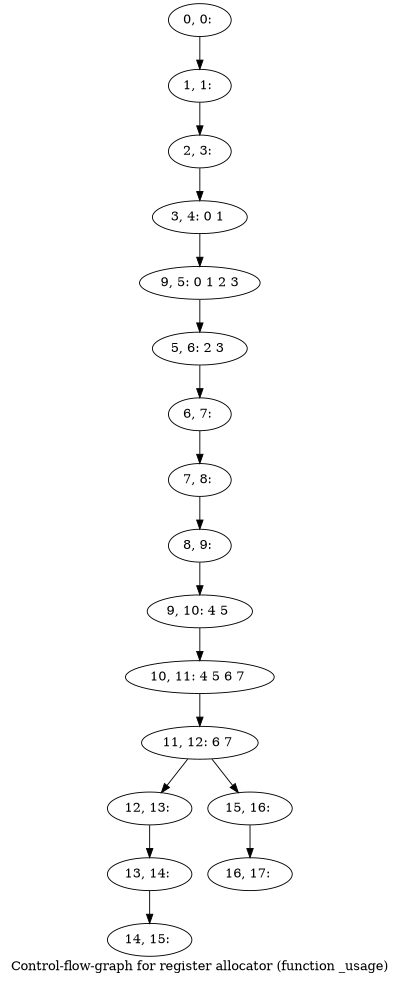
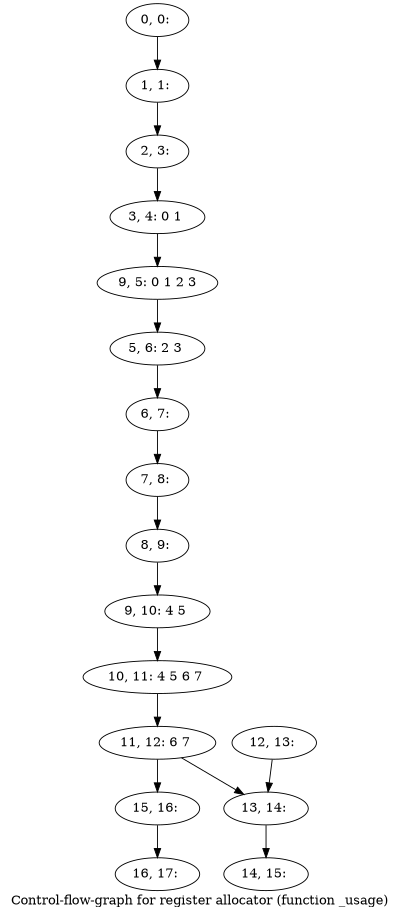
(177, 772) -> (209, 774)
